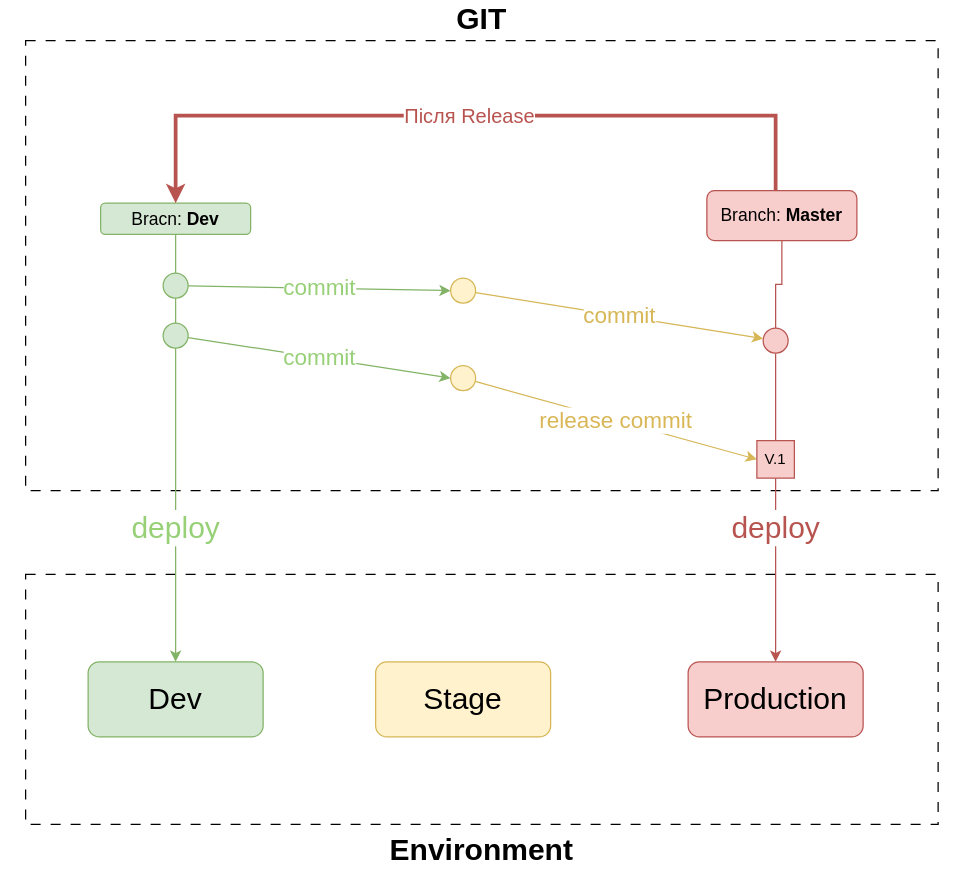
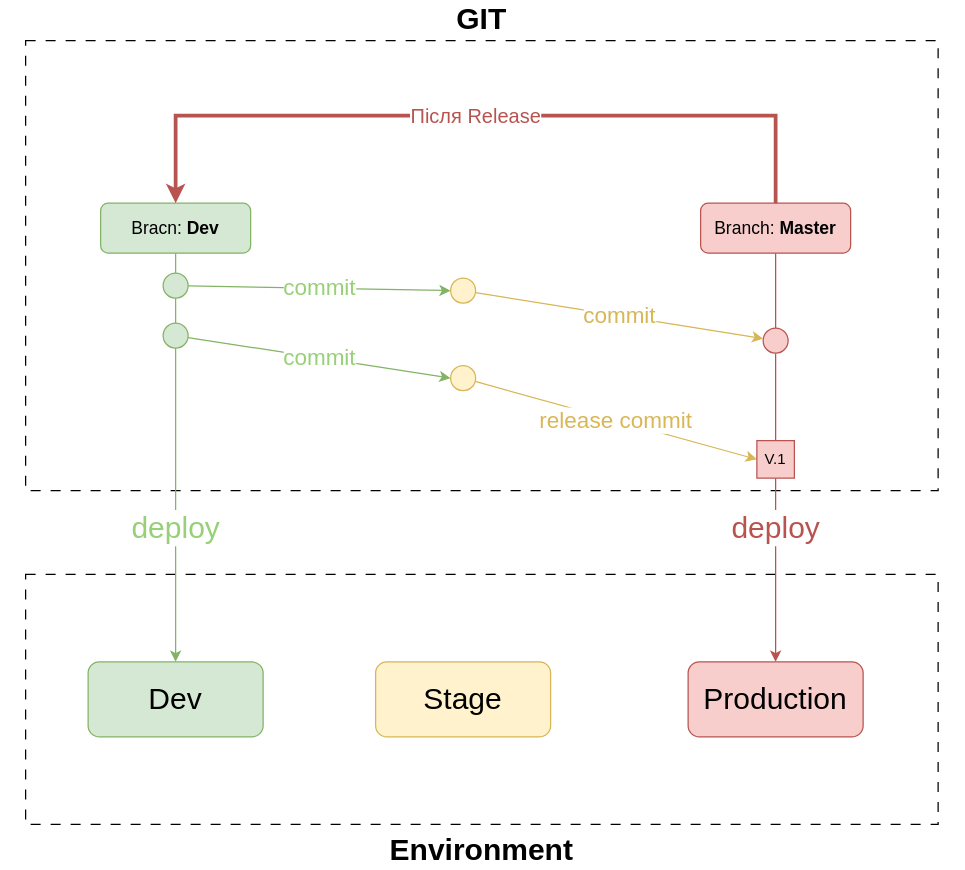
(782, 216) -> (776, 228)
(176, 219) -> (176, 228)
